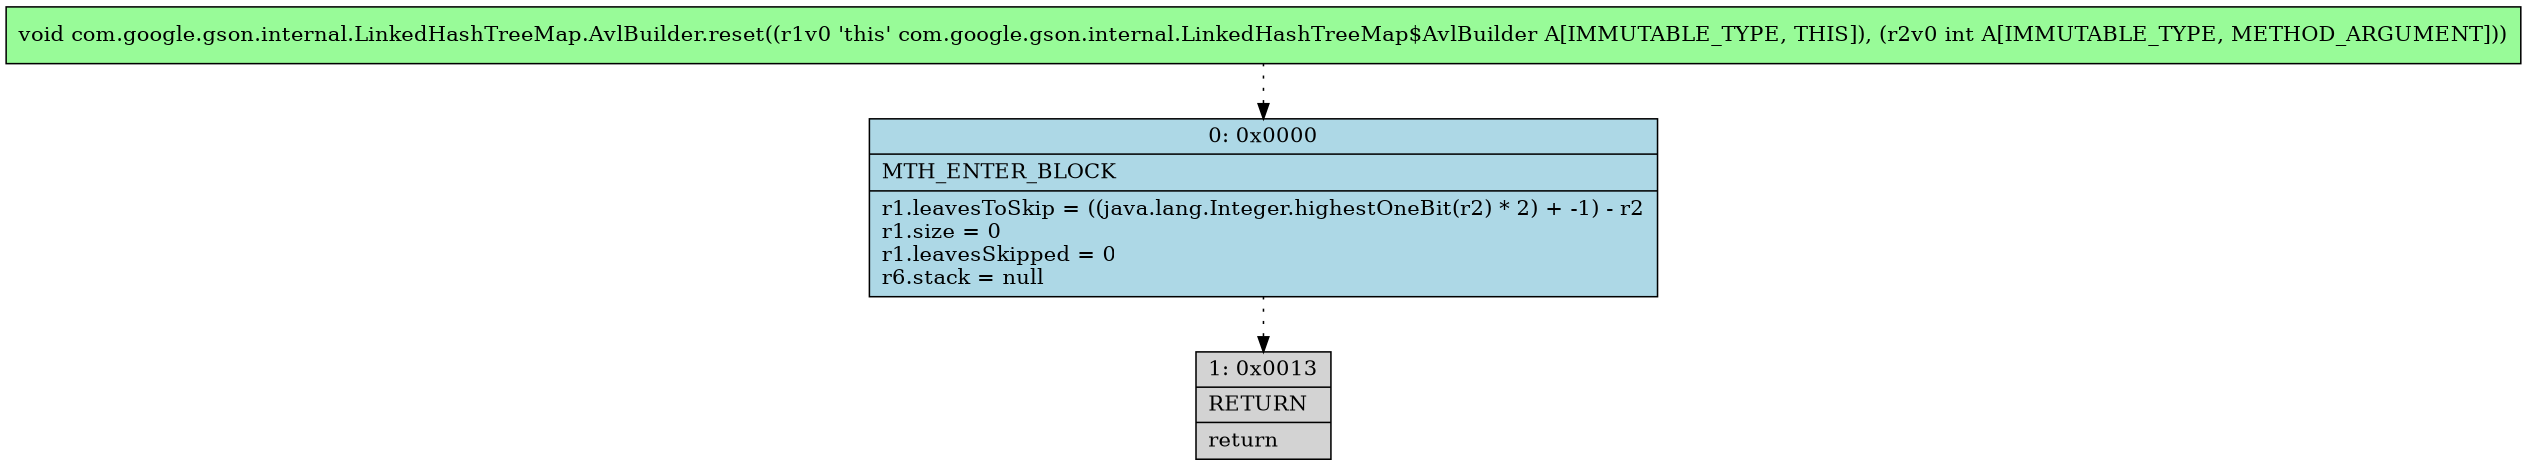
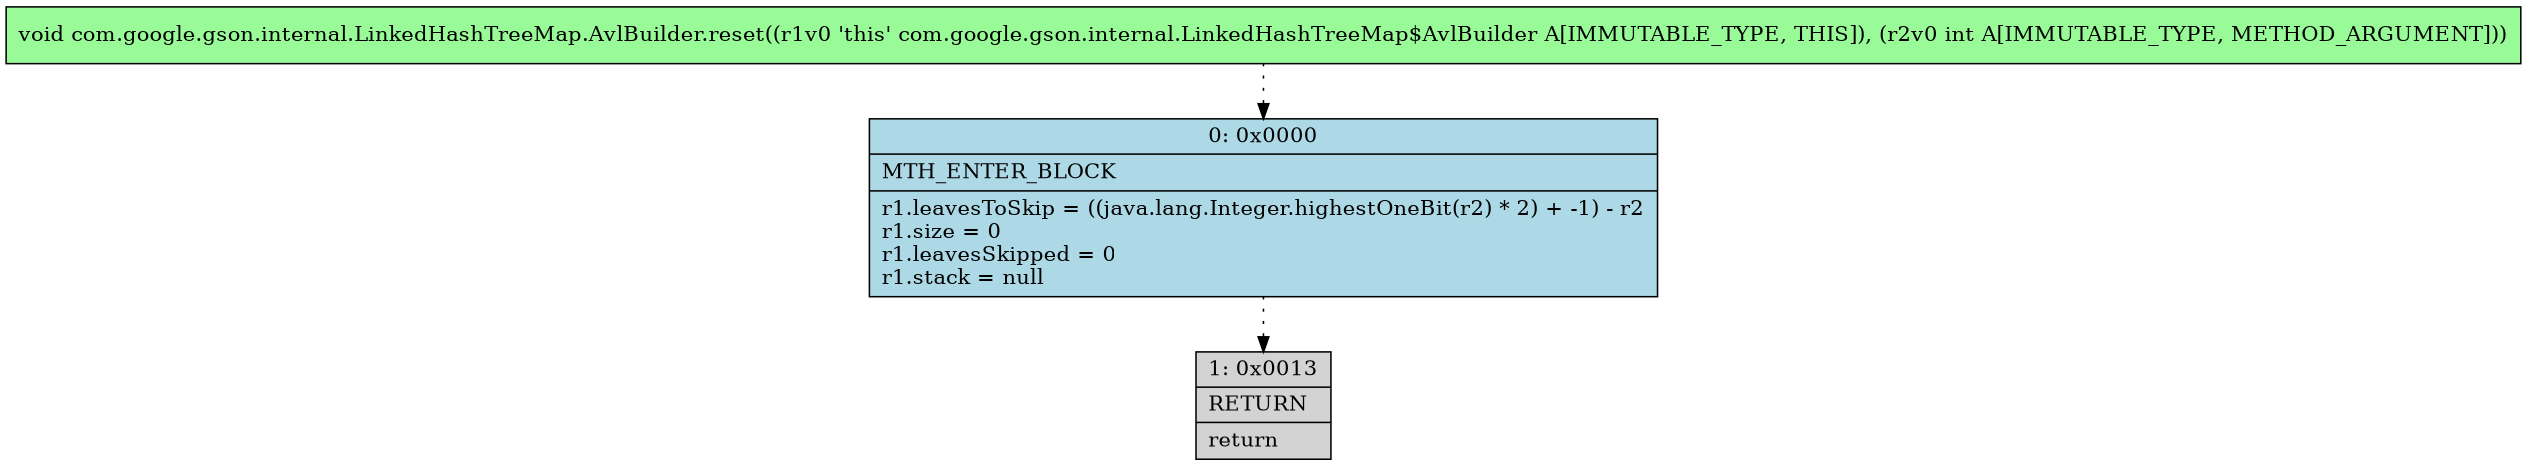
(963, 278) -> (963, 278)
